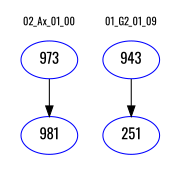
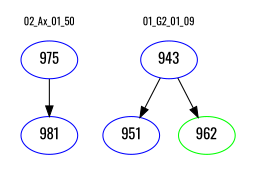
(49, 23) -> (49, 23)
(49, 60) -> (49, 60)
(131, 135) -> (131, 135)
none -> (207, 135)
